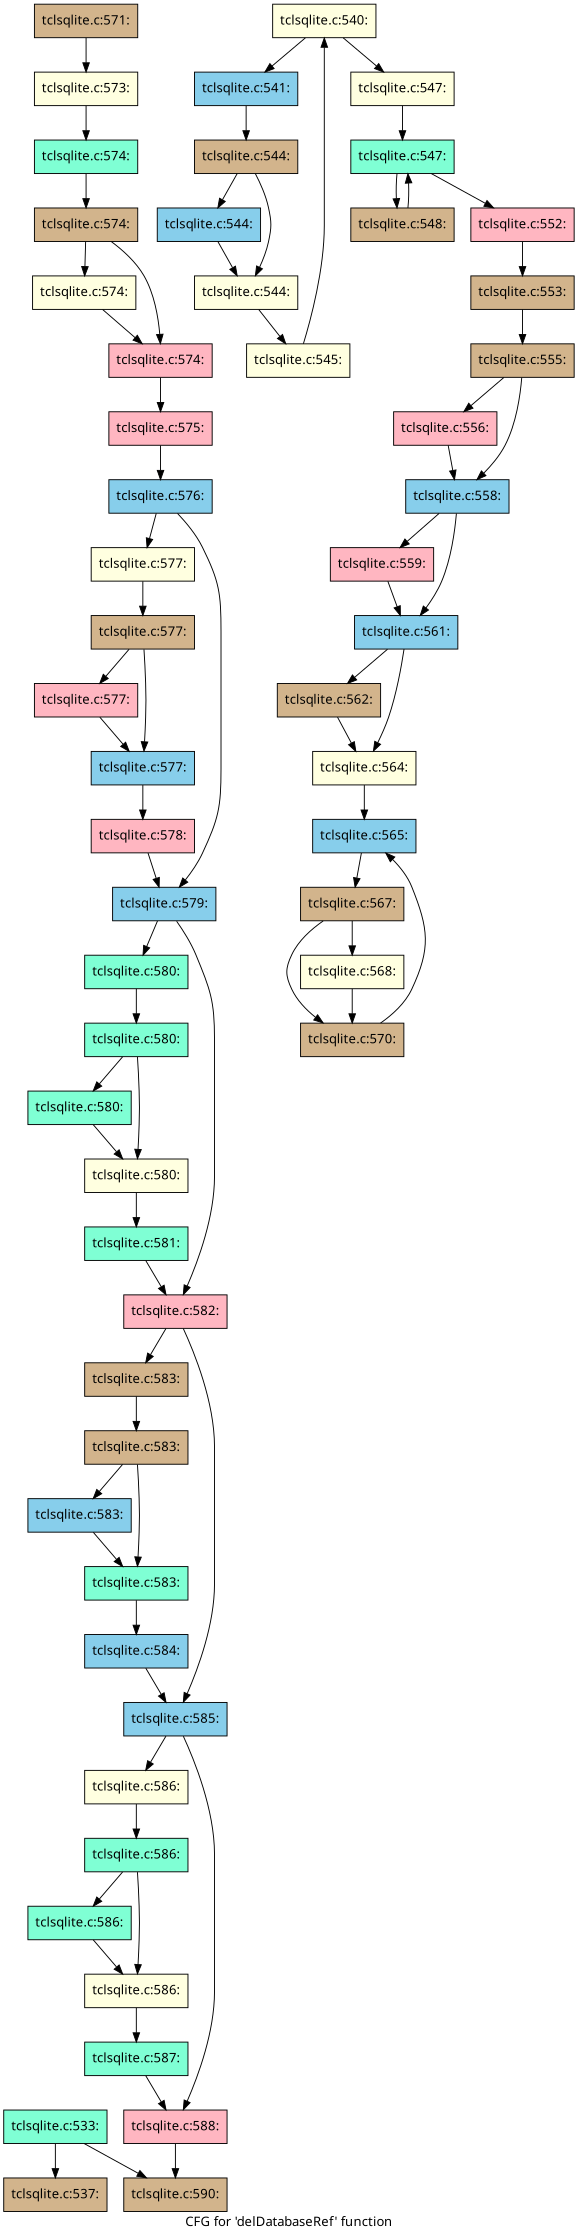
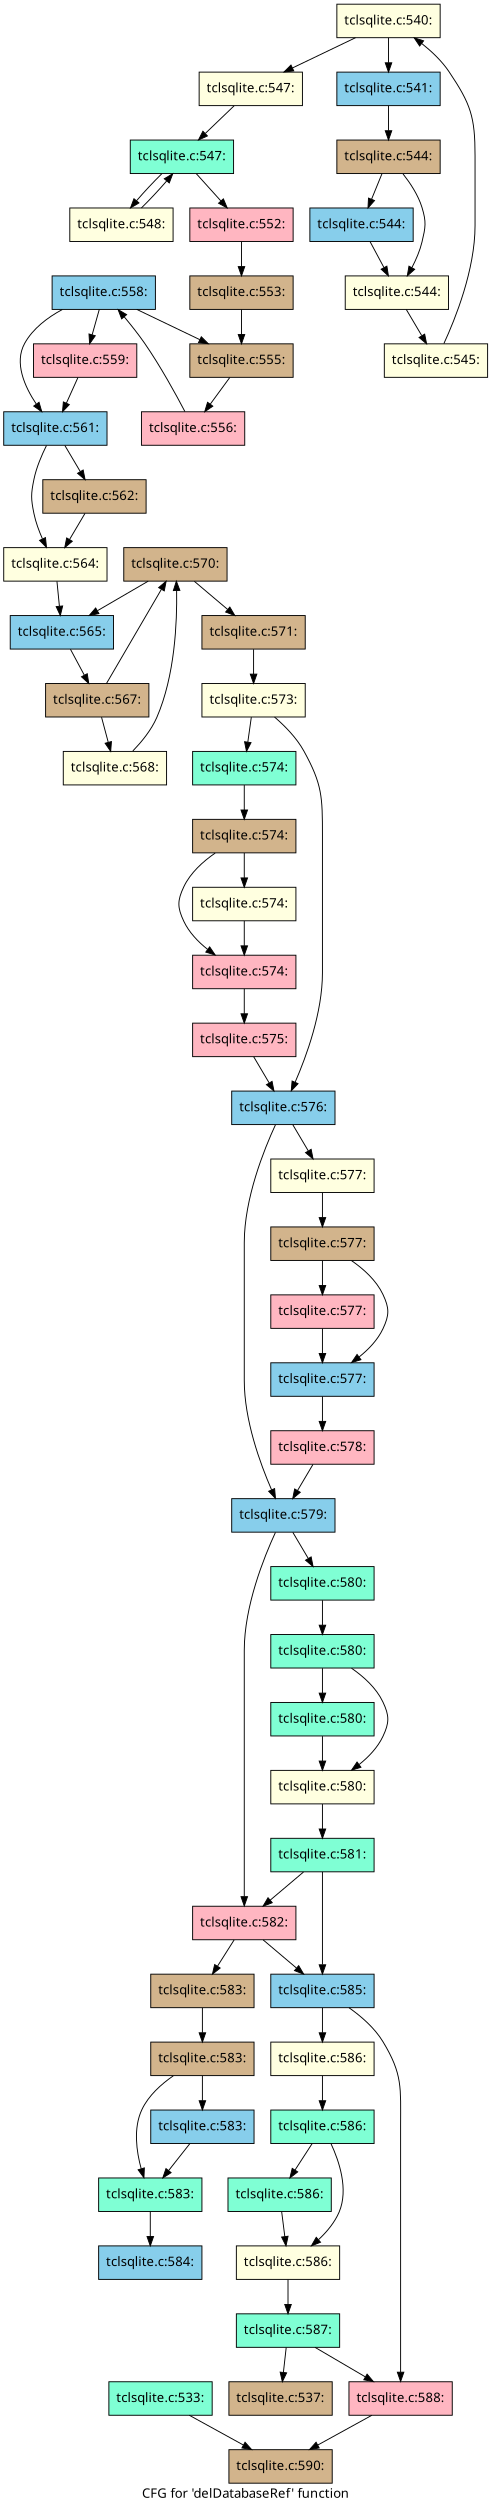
(402, 225) -> (121, 225)
(512, 429) -> (168, 325)
none -> (211, 595)
none -> (322, 894)
(153, 1681) -> (322, 1918)
(55, 2156) -> (285, 2360)
